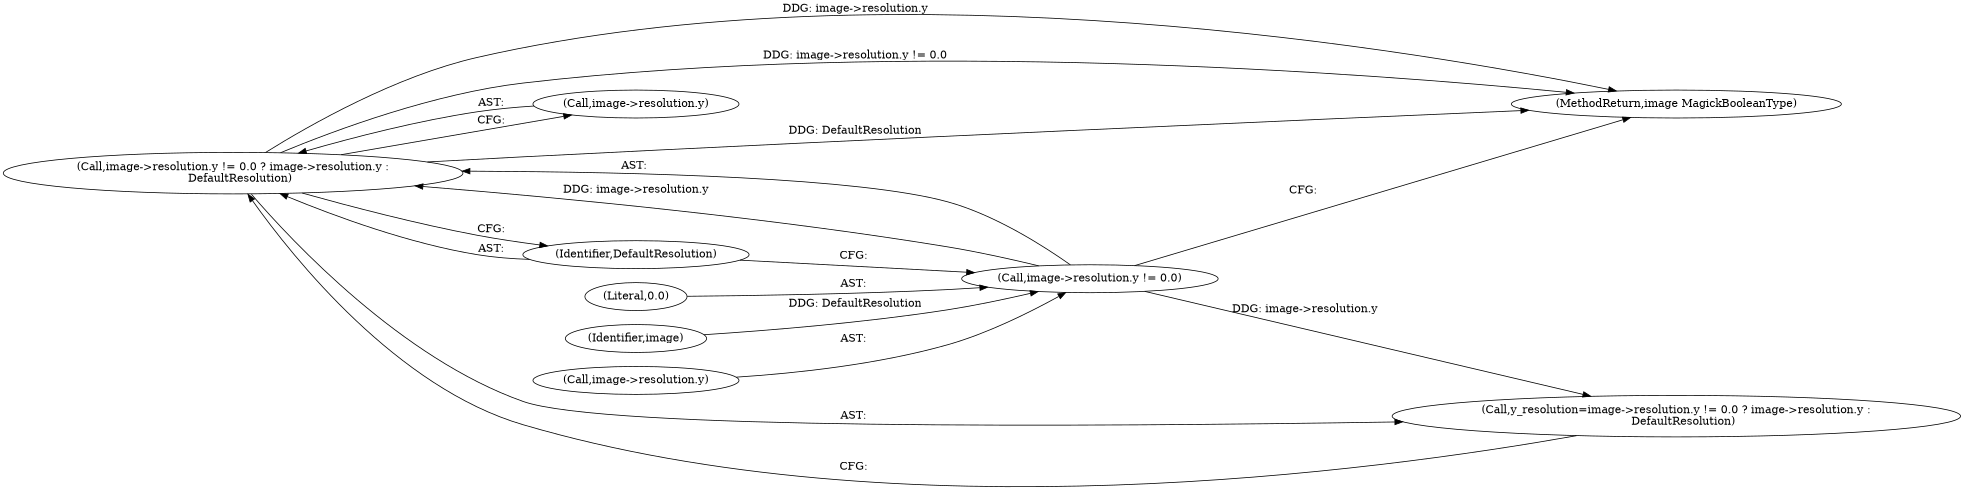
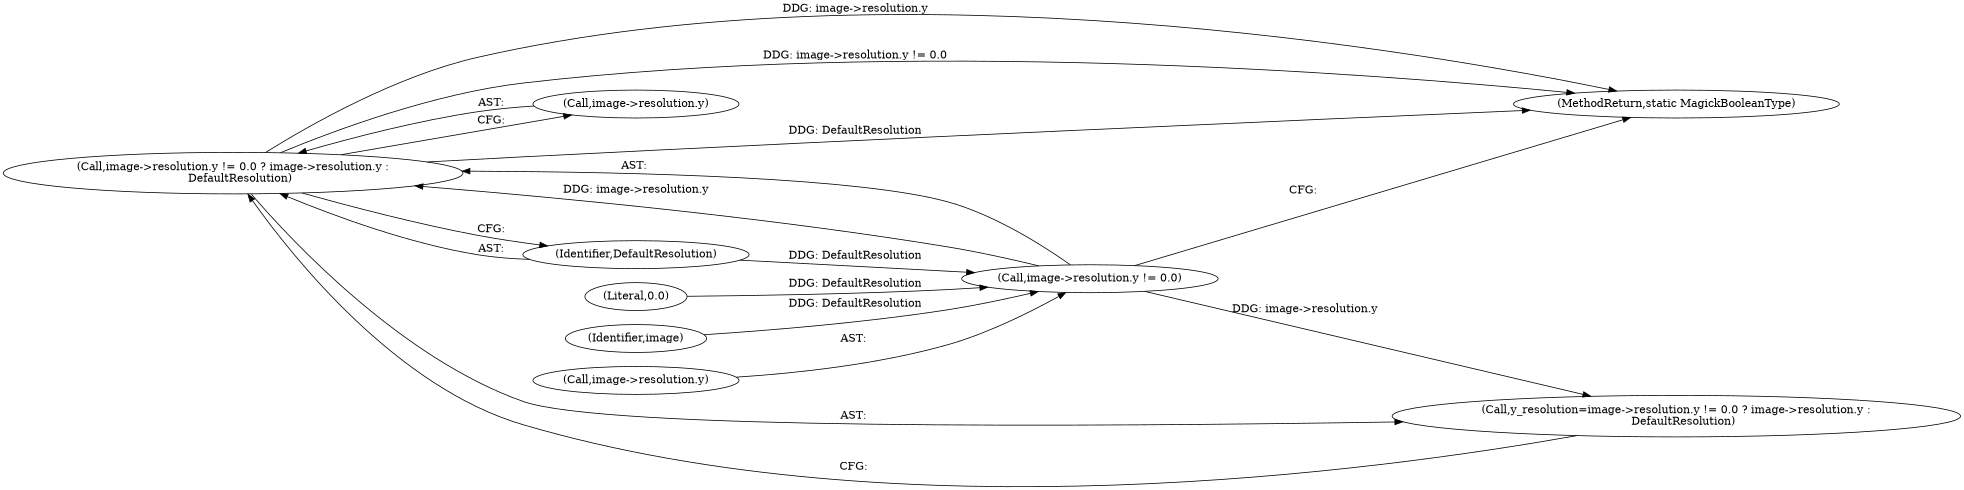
(1676, 104) -> (1676, 104)
(855, 256) -> (855, 256)
(855, 284) -> (855, 284)
